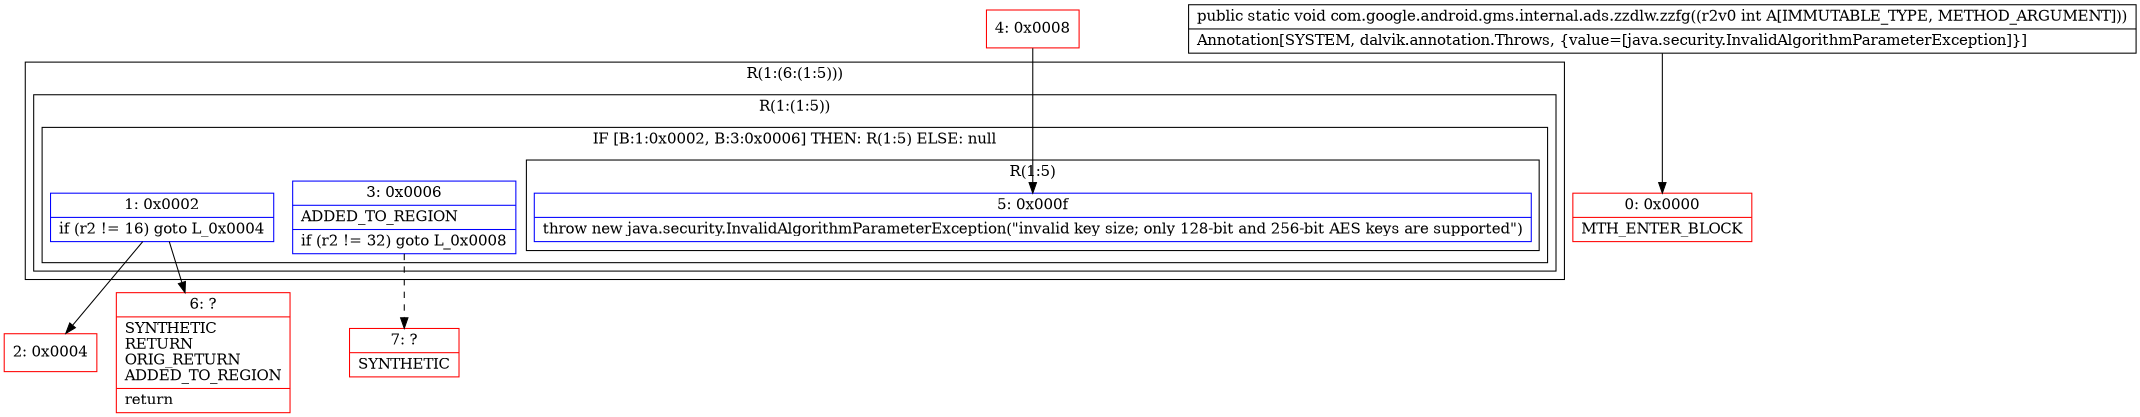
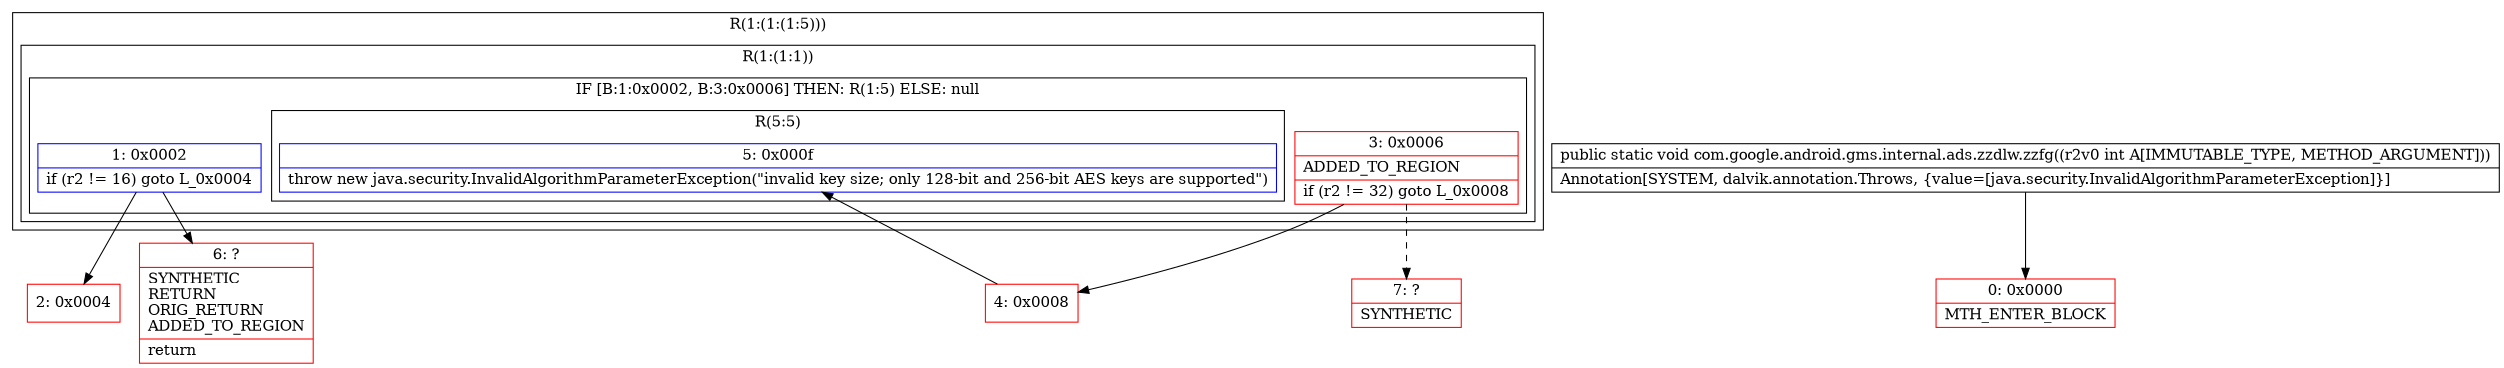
(795, 74) -> (778, 25)
(795, 107) -> (778, 57)
(1033, 172) -> (778, 123)
(404, 217) -> (1407, 168)
none -> (1219, 254)
